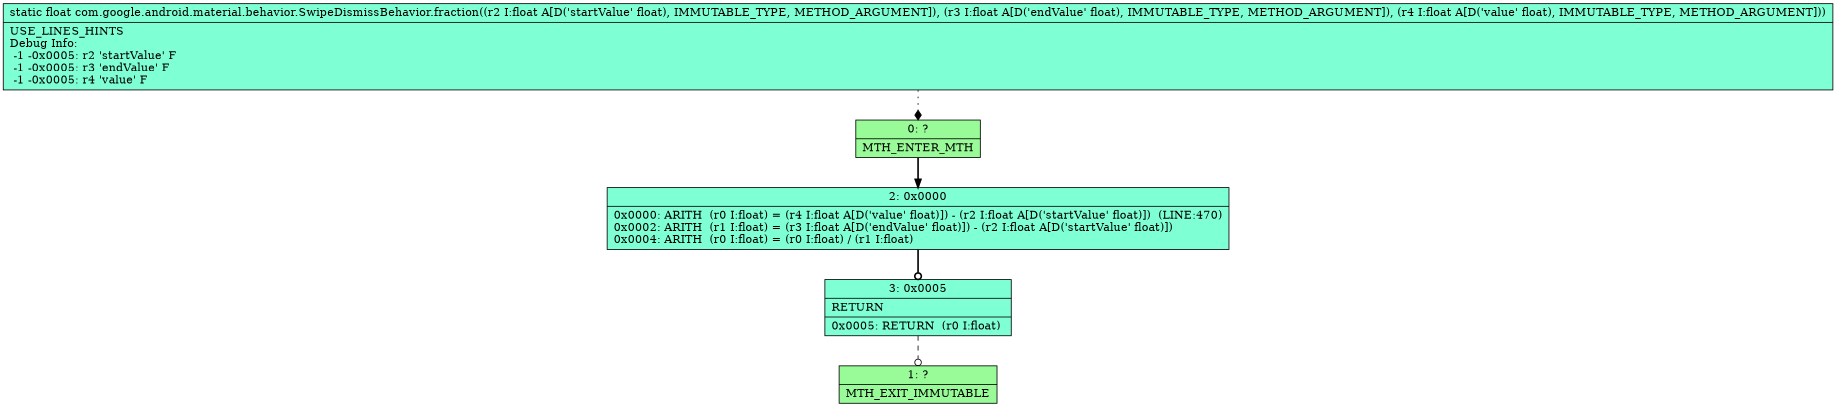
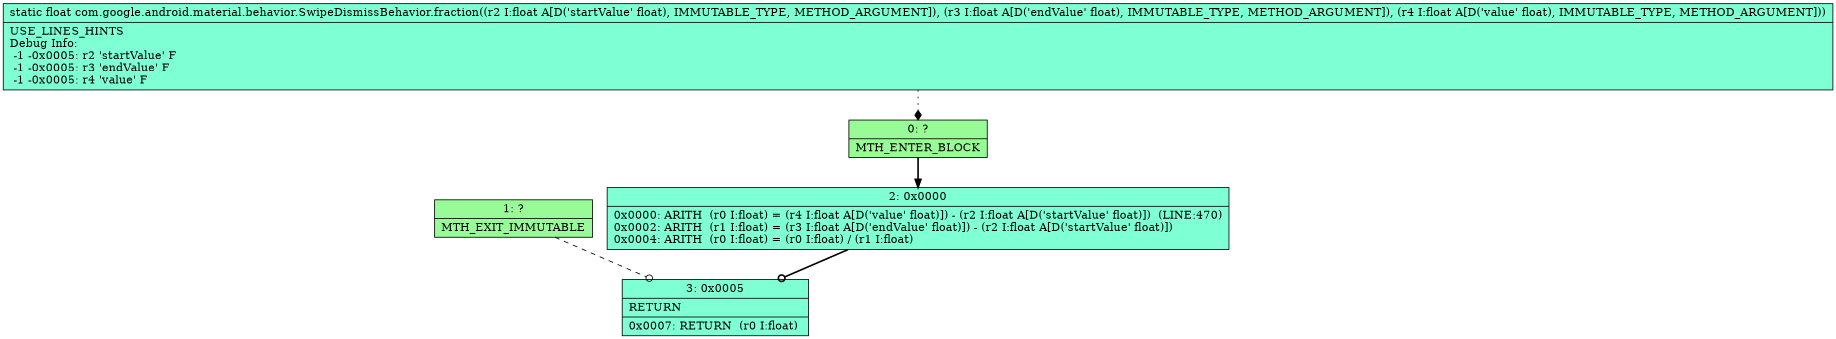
(918, 148) -> (918, 148)
(918, 326) -> (715, 326)
(918, 347) -> (601, 257)
